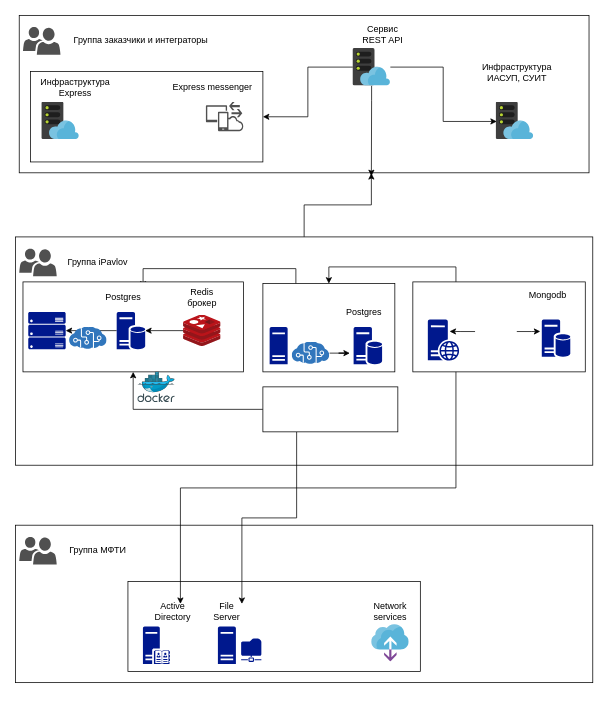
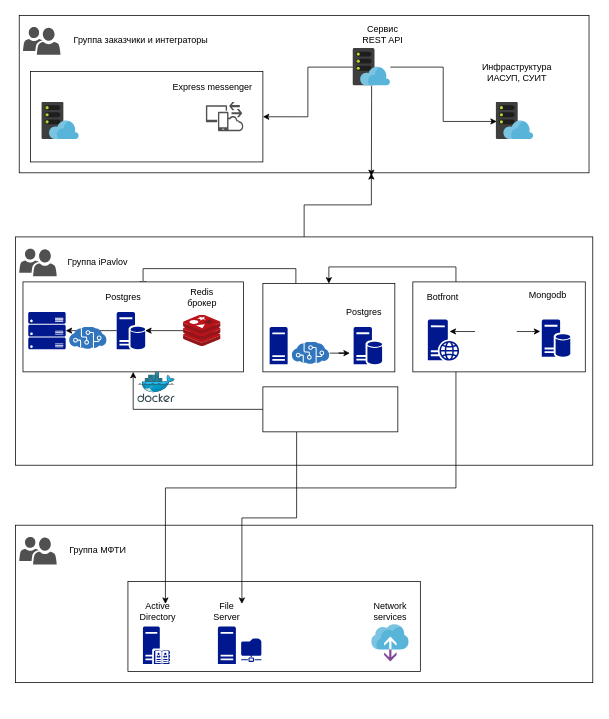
(75, 87) -> none
none -> (443, 297)
(173, 612) -> (158, 612)
